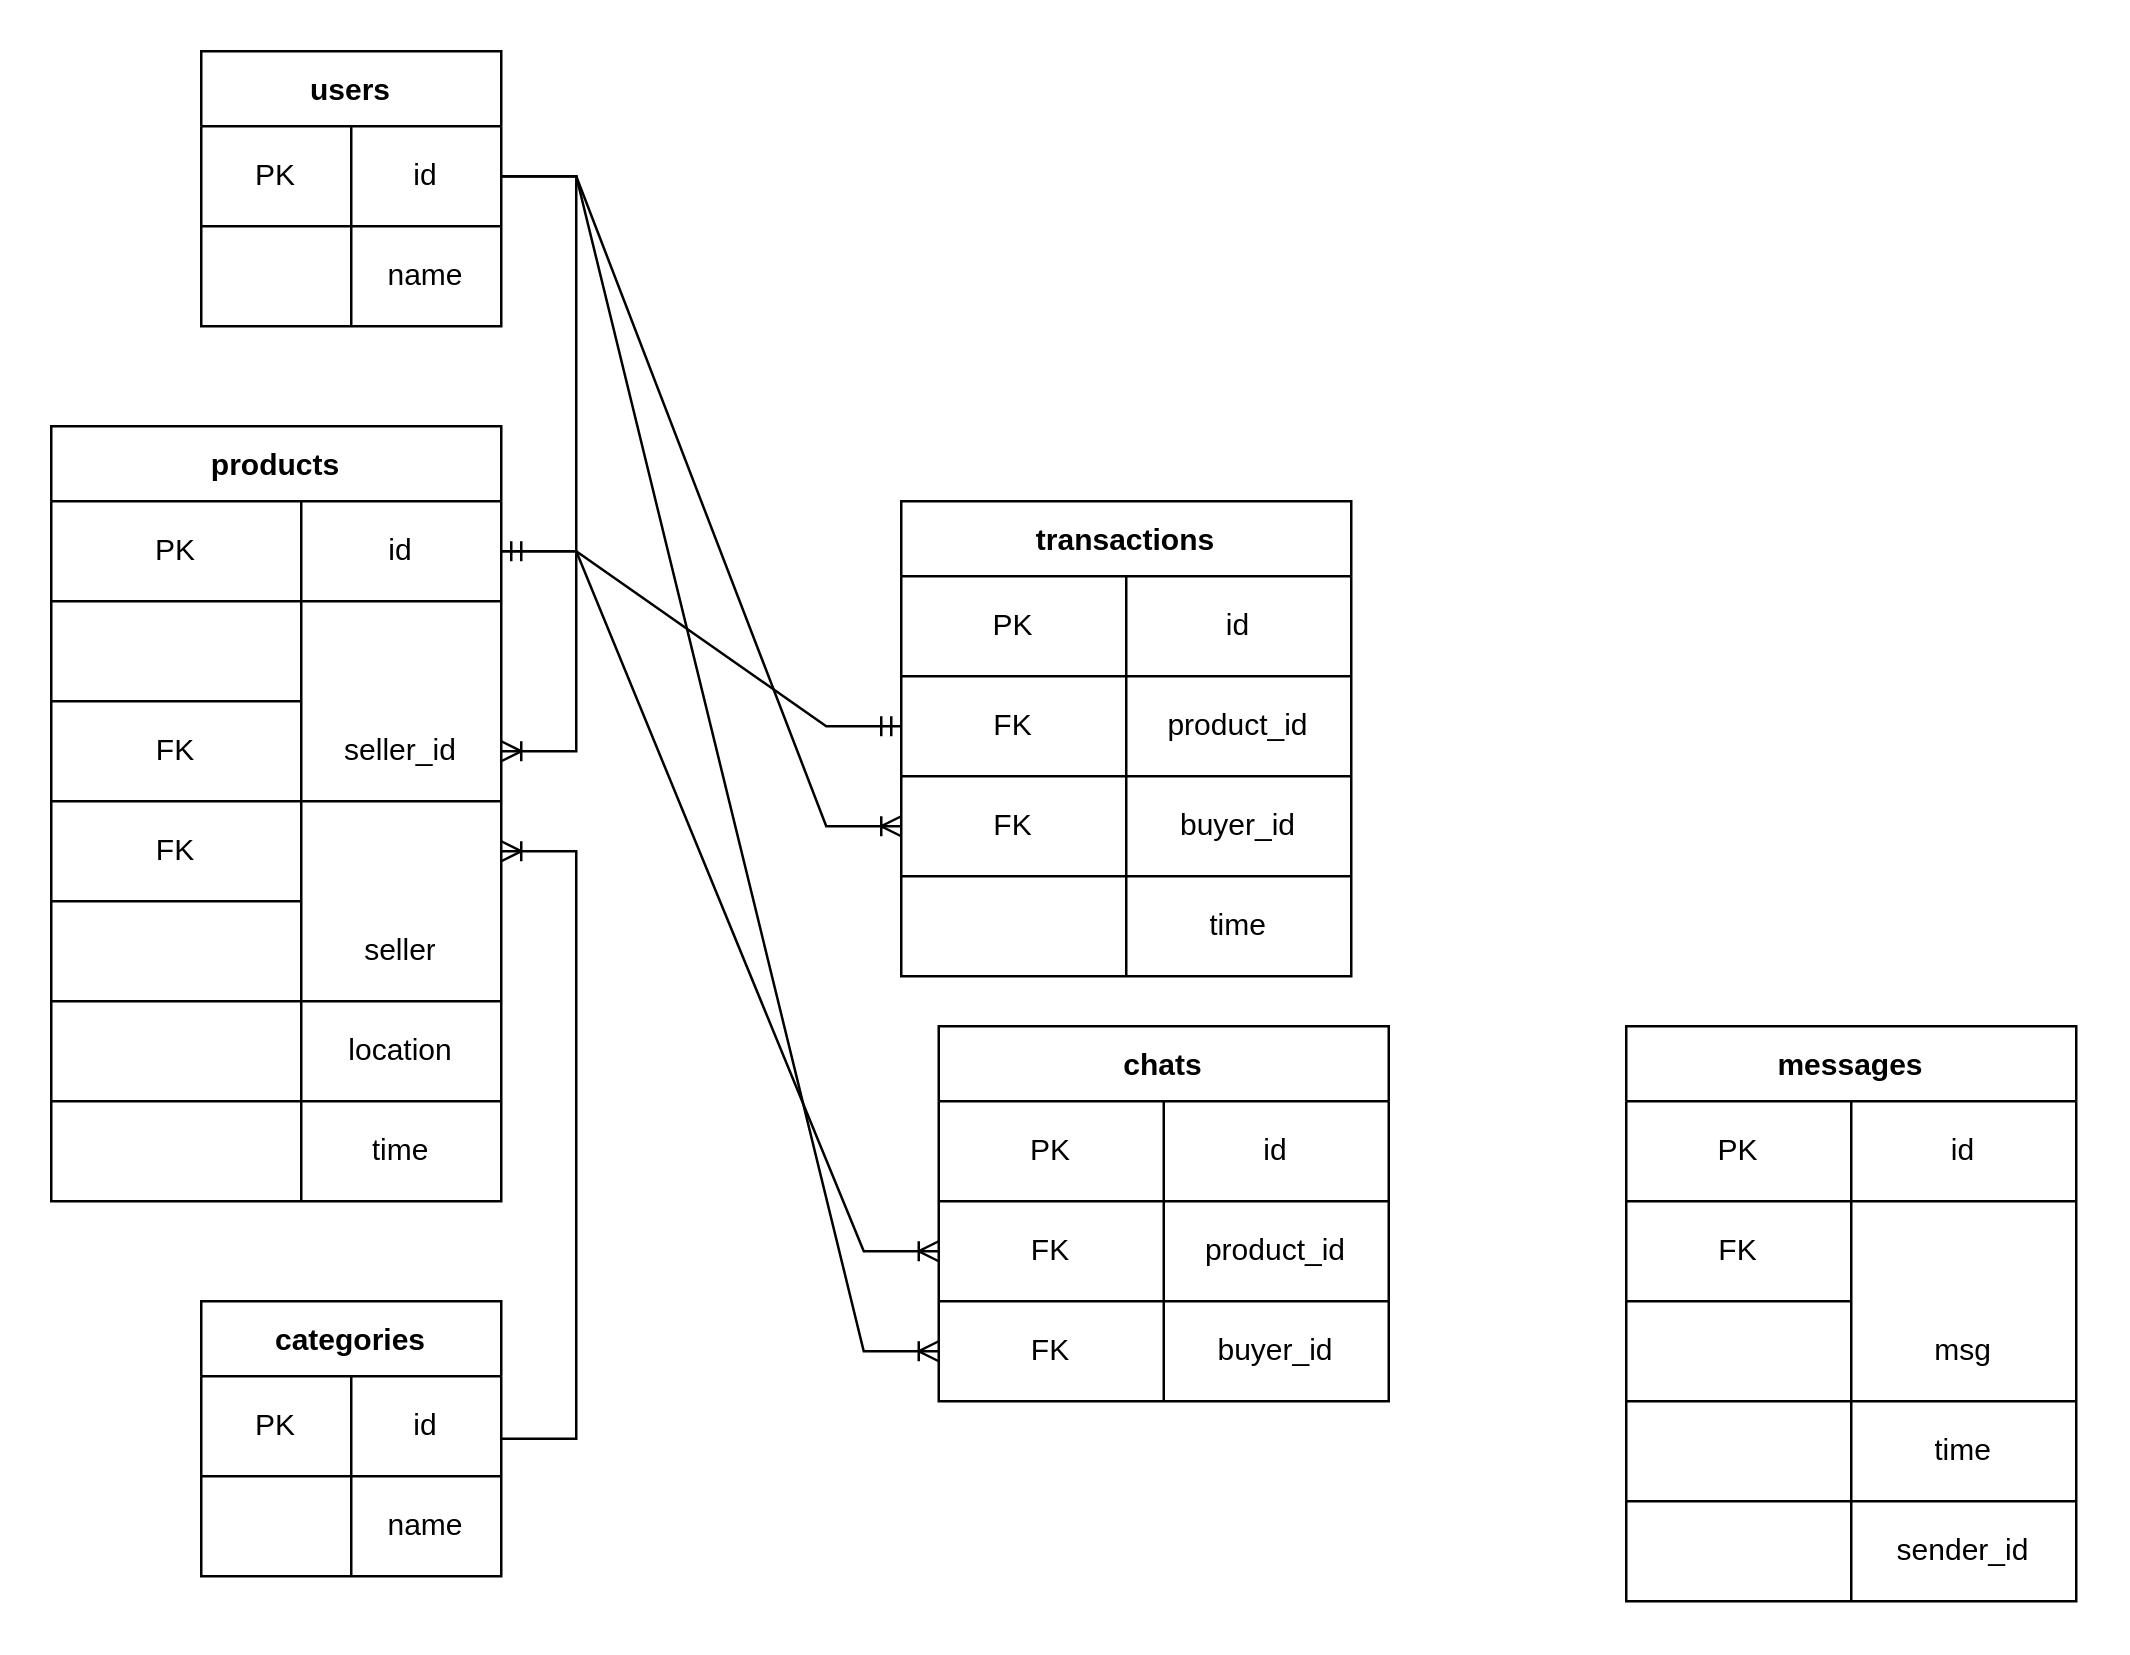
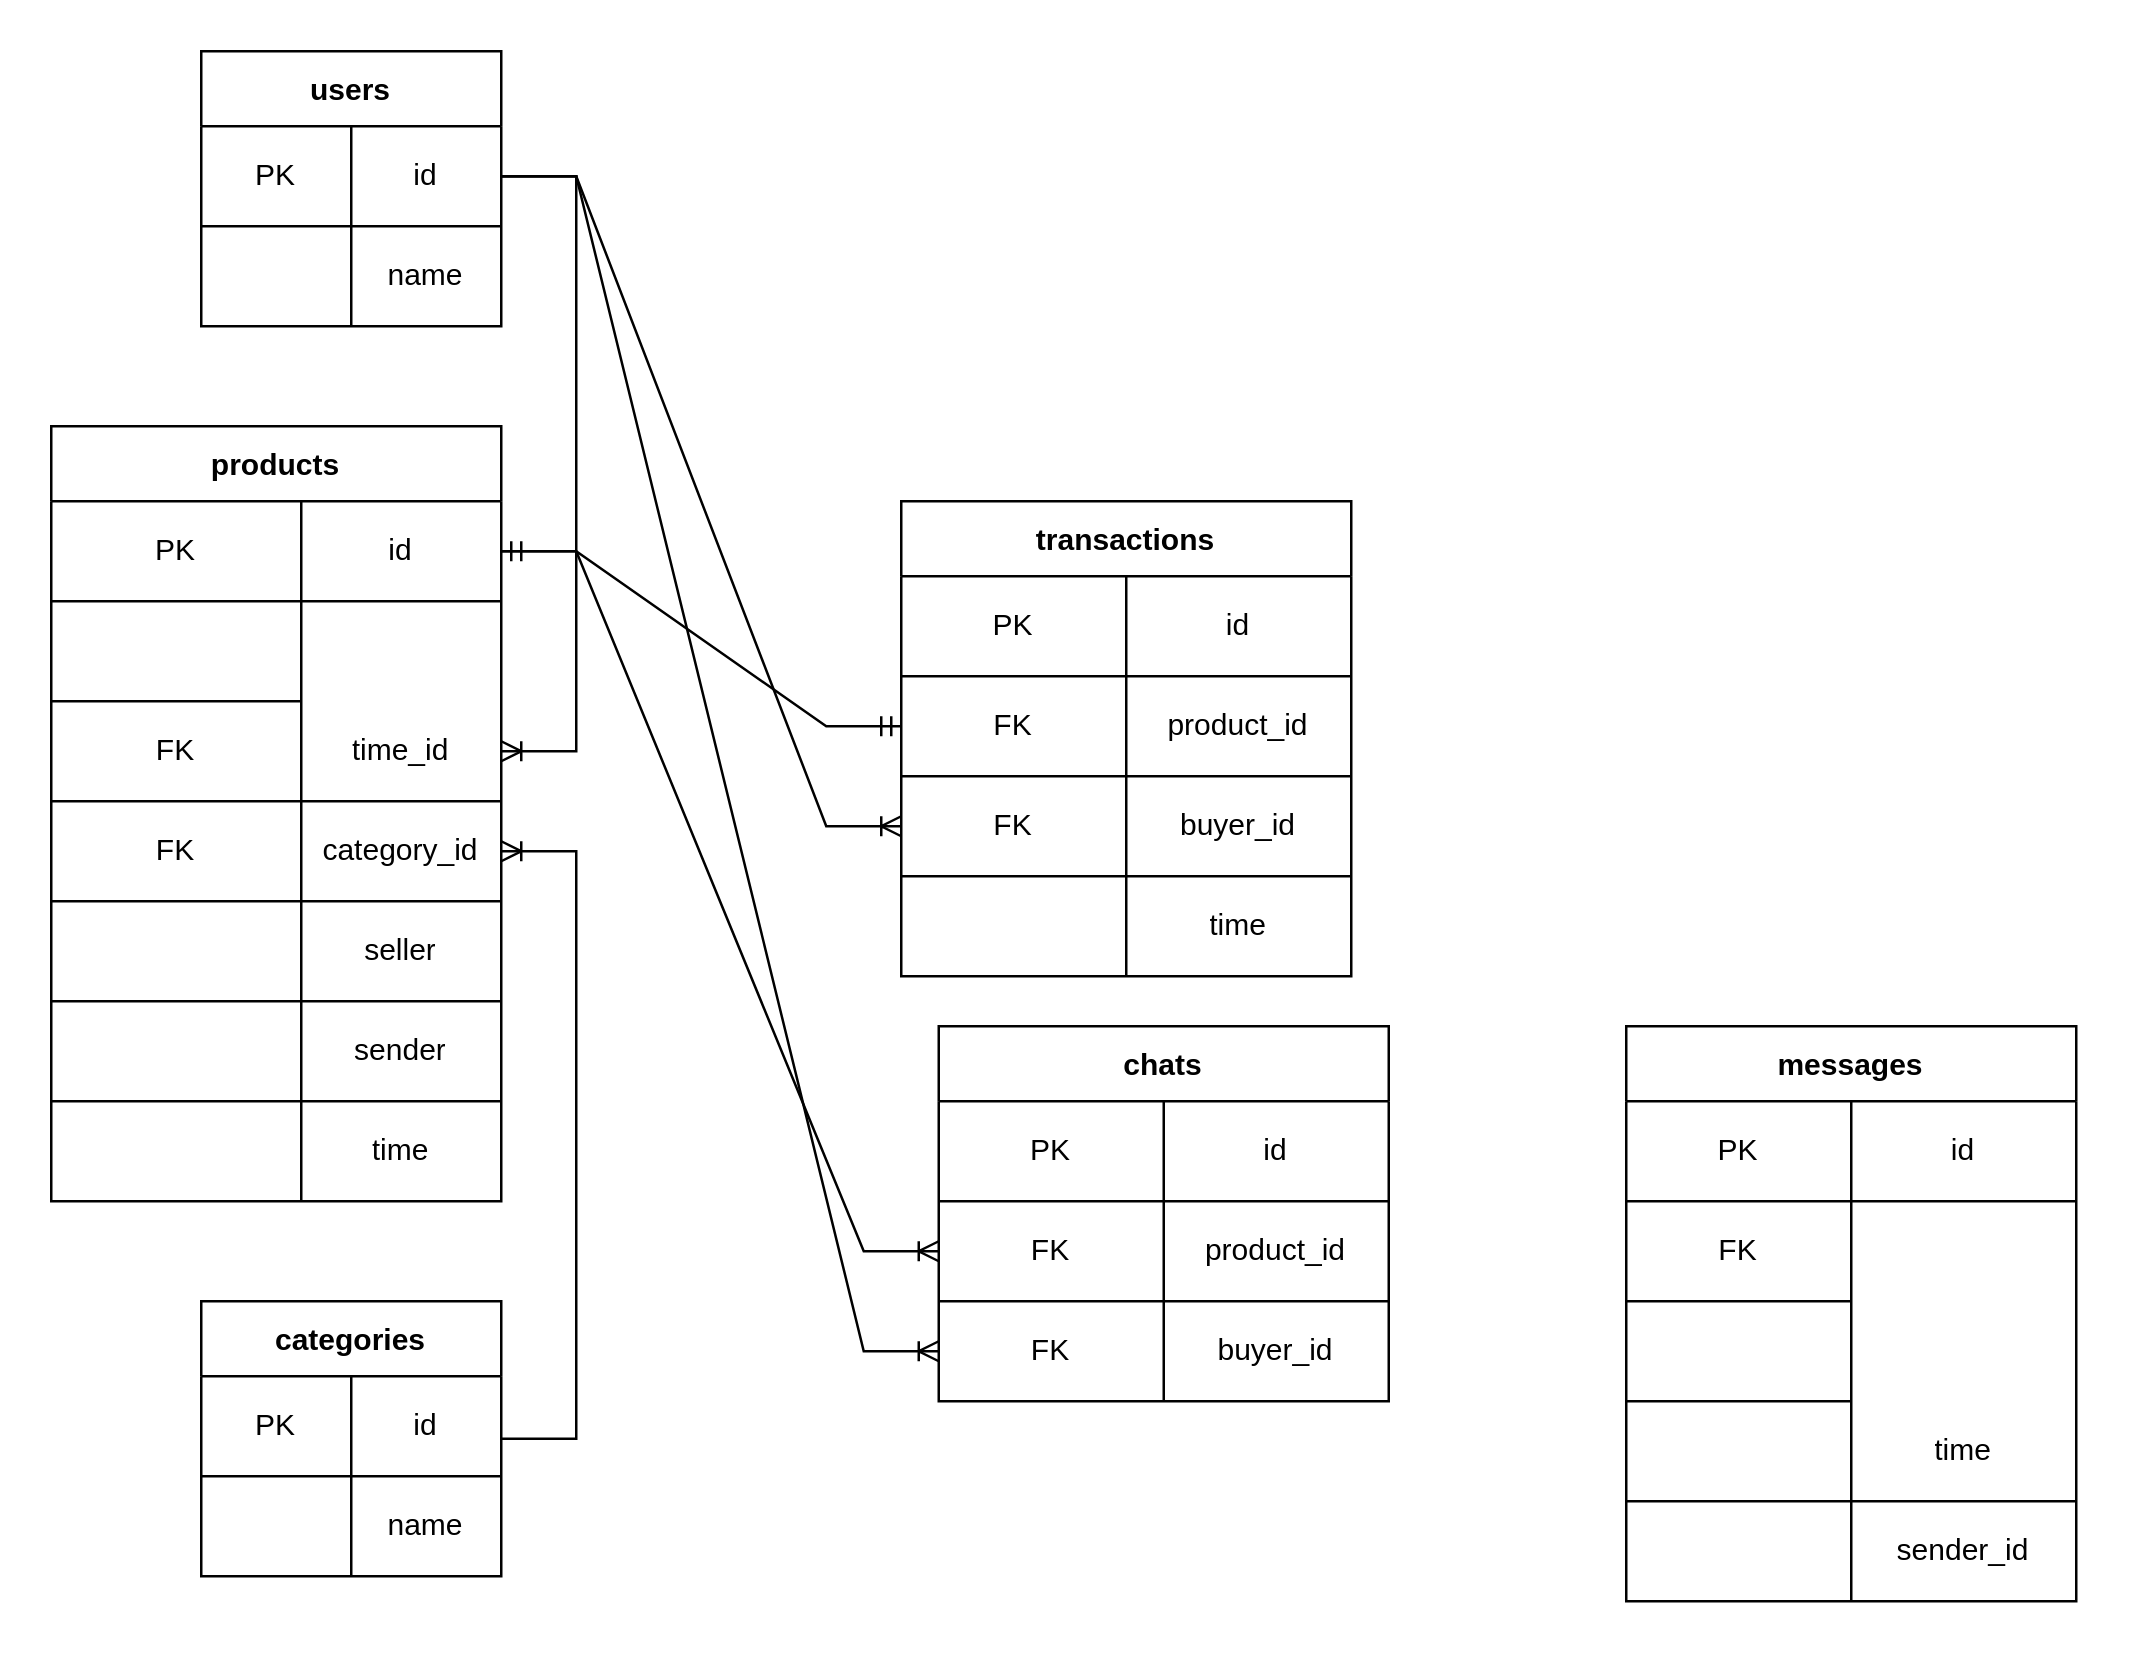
(401, 751) -> (401, 751)
none -> (401, 851)
(401, 1051) -> (401, 1051)
(1964, 1351) -> none
